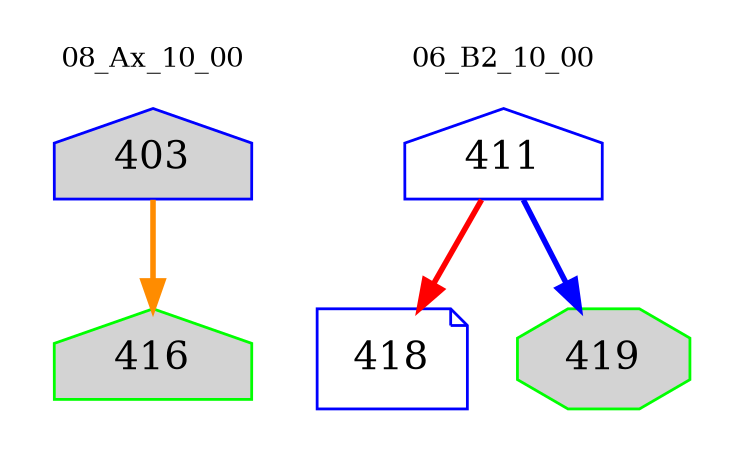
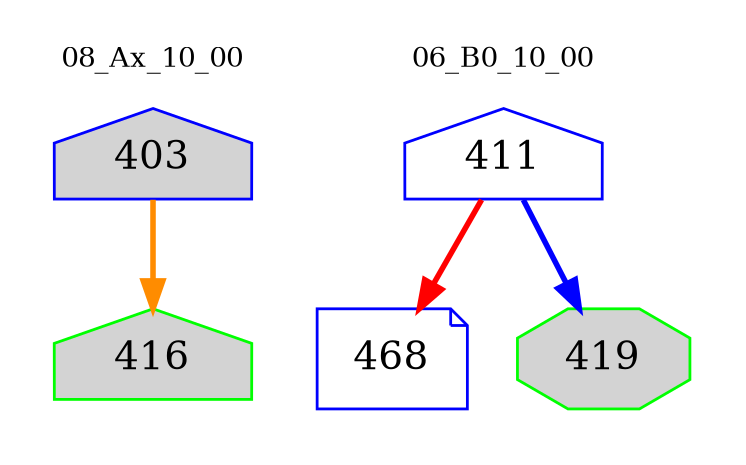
(504, 60) -> (504, 60)
(392, 359) -> (392, 359)
